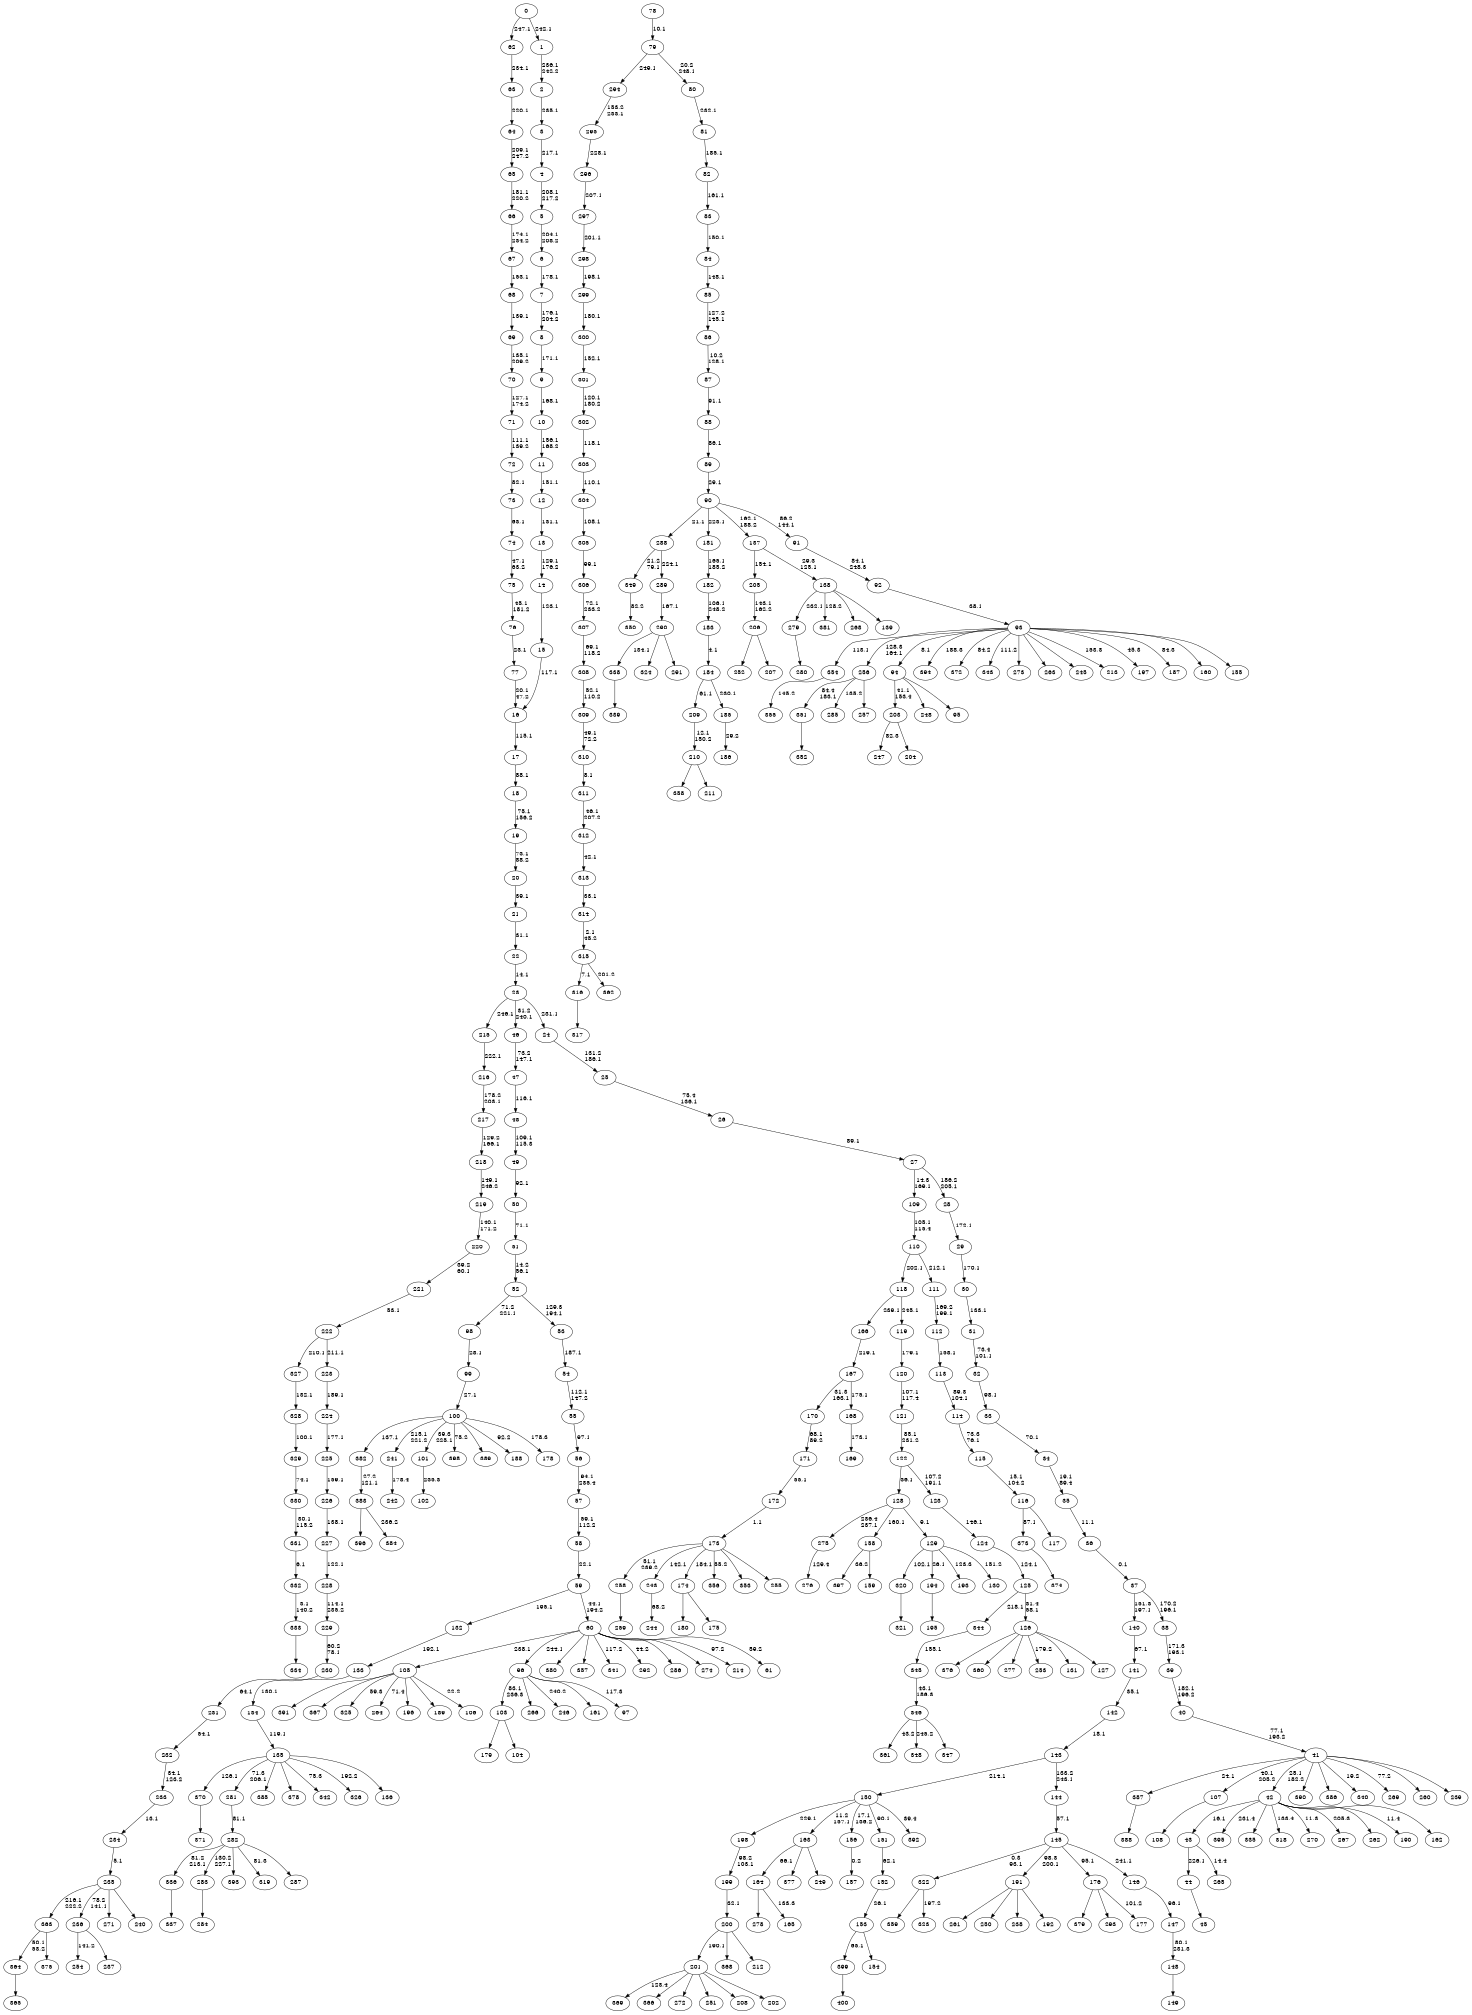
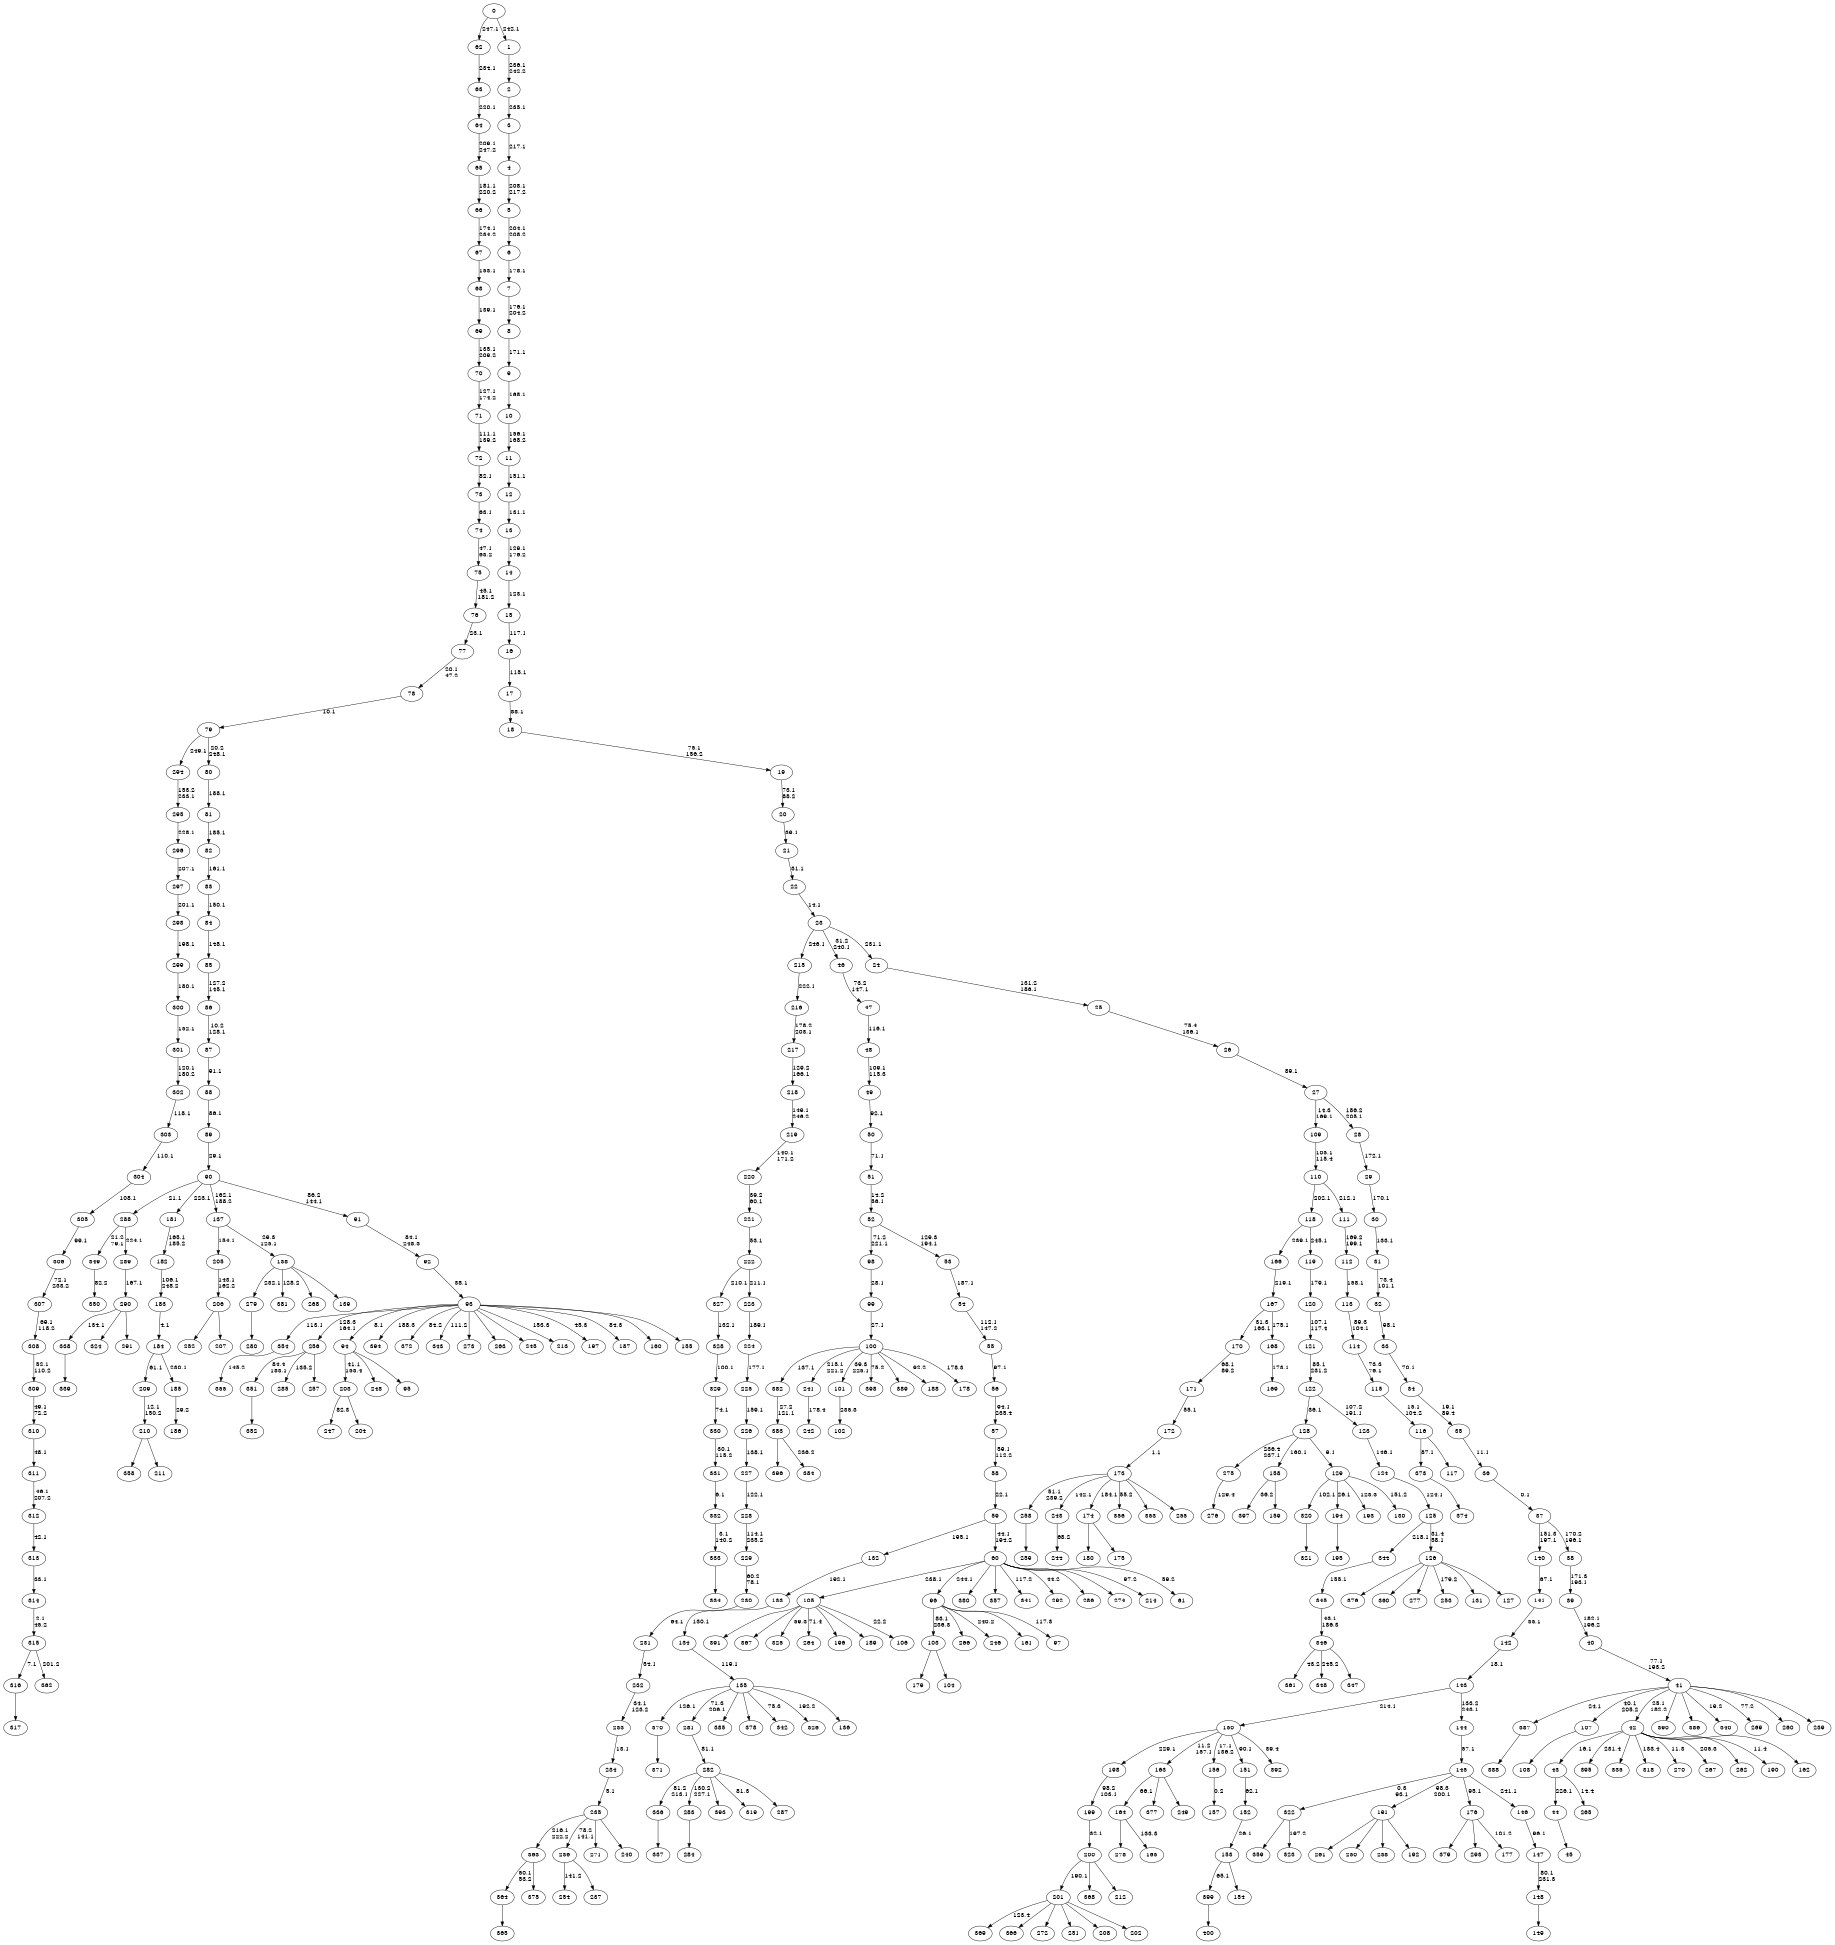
(709, 111) -> (217, 794)
(515, 692) -> (439, 671)
(588, 776) -> (41, 1453)
